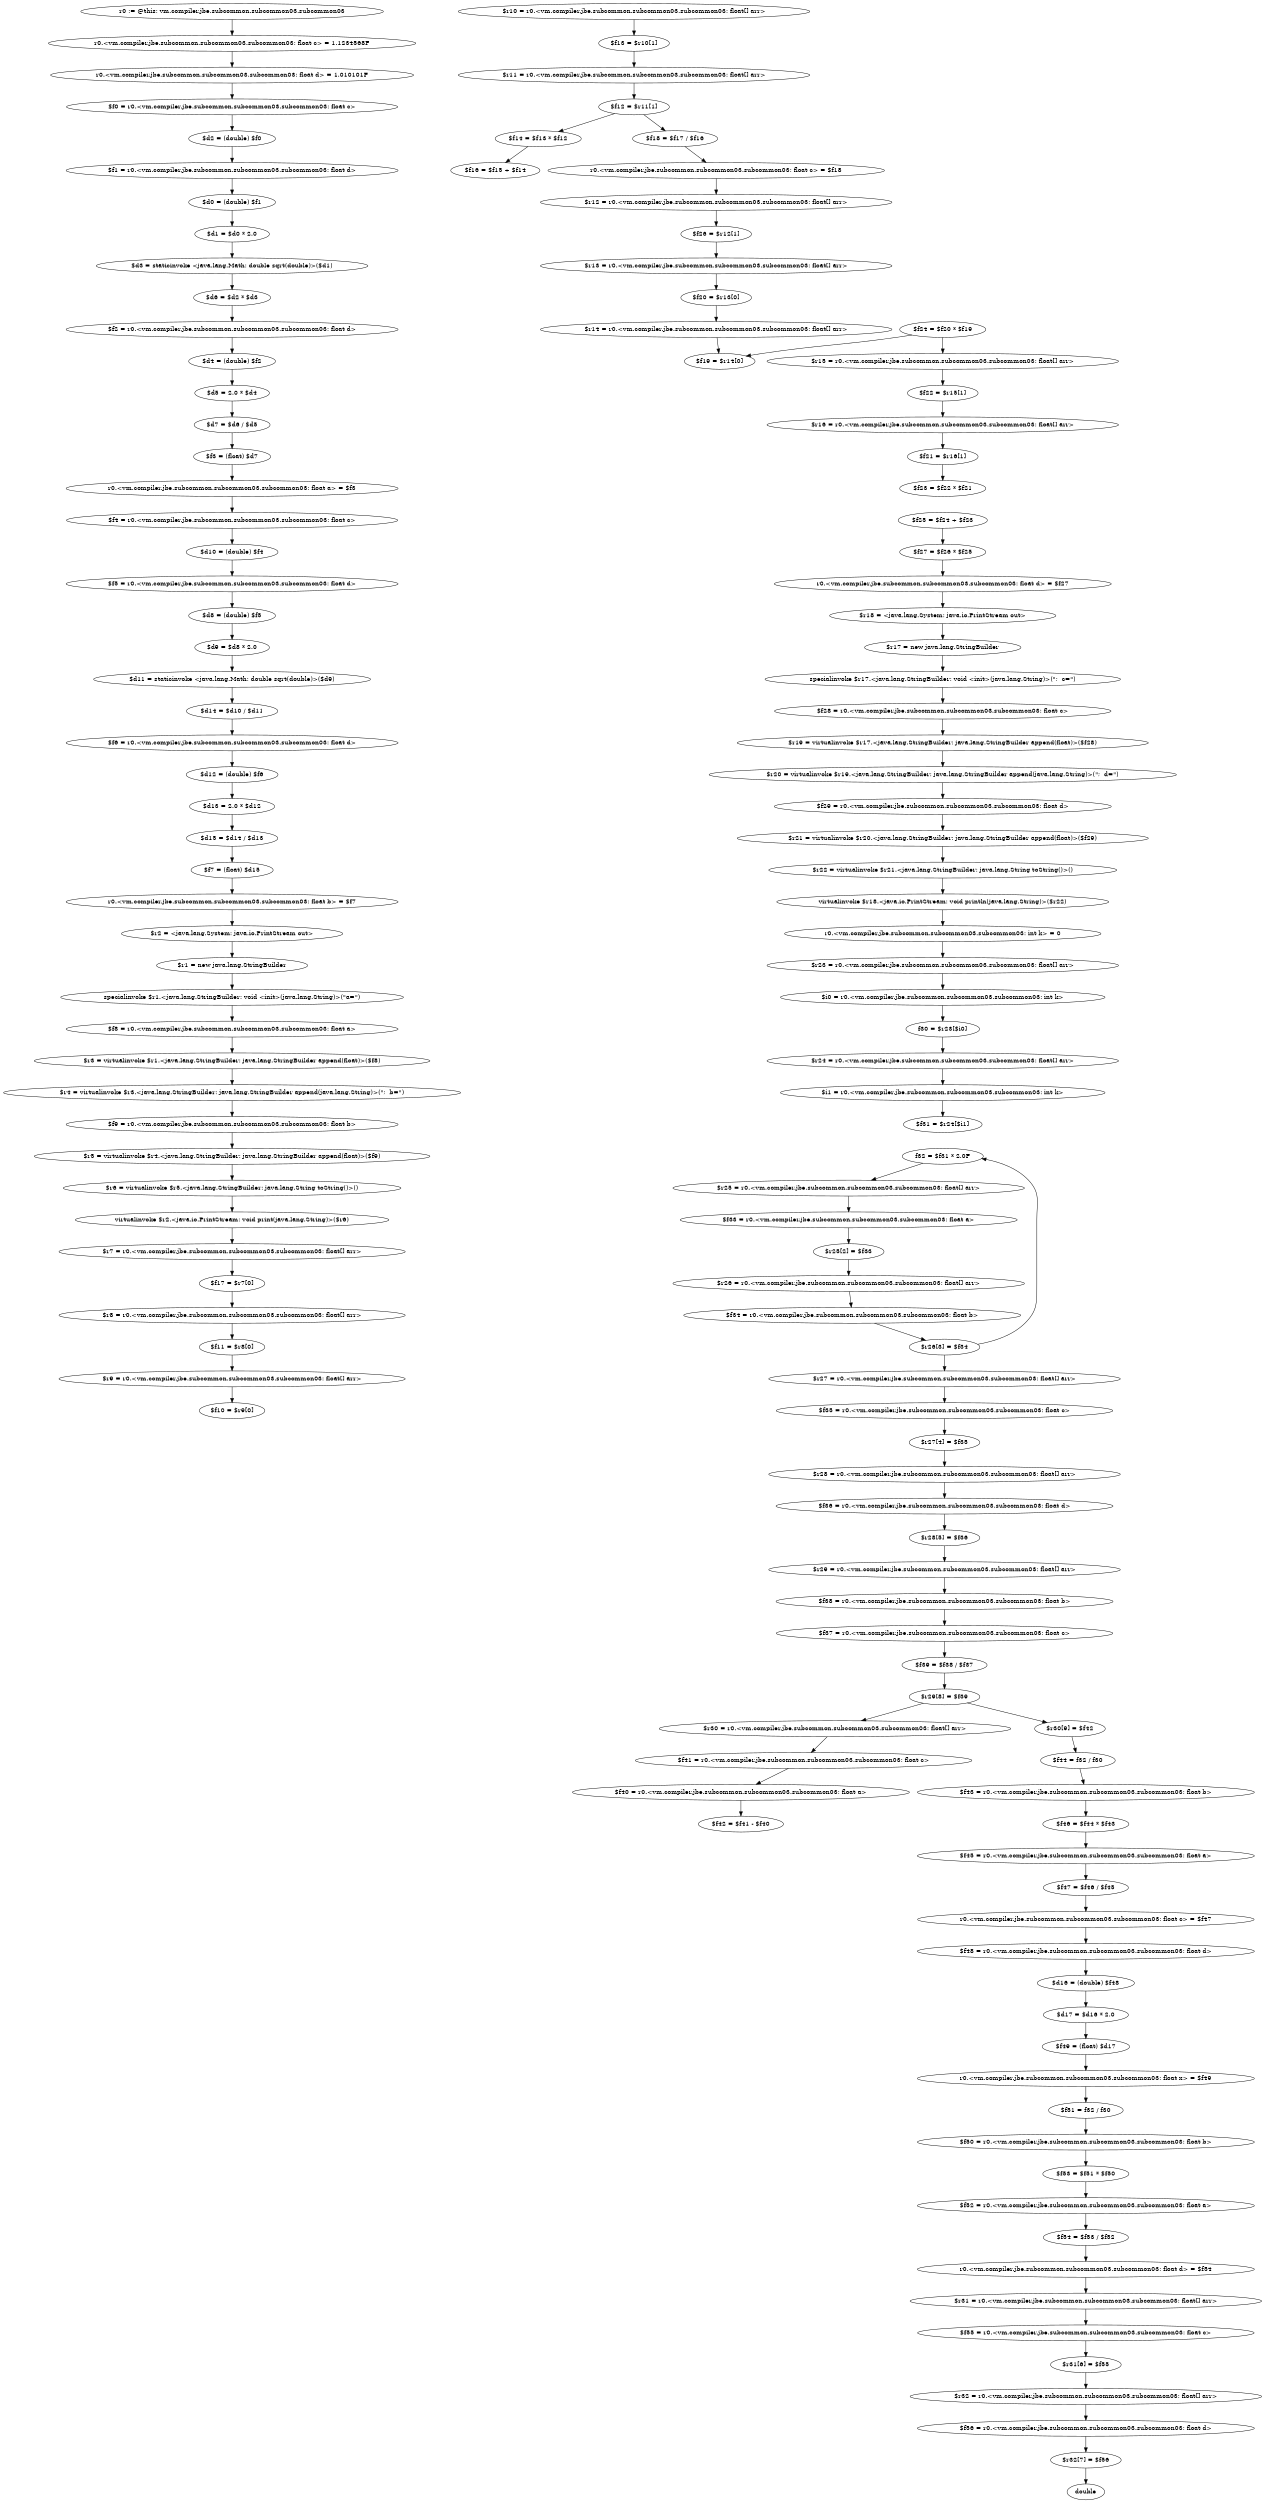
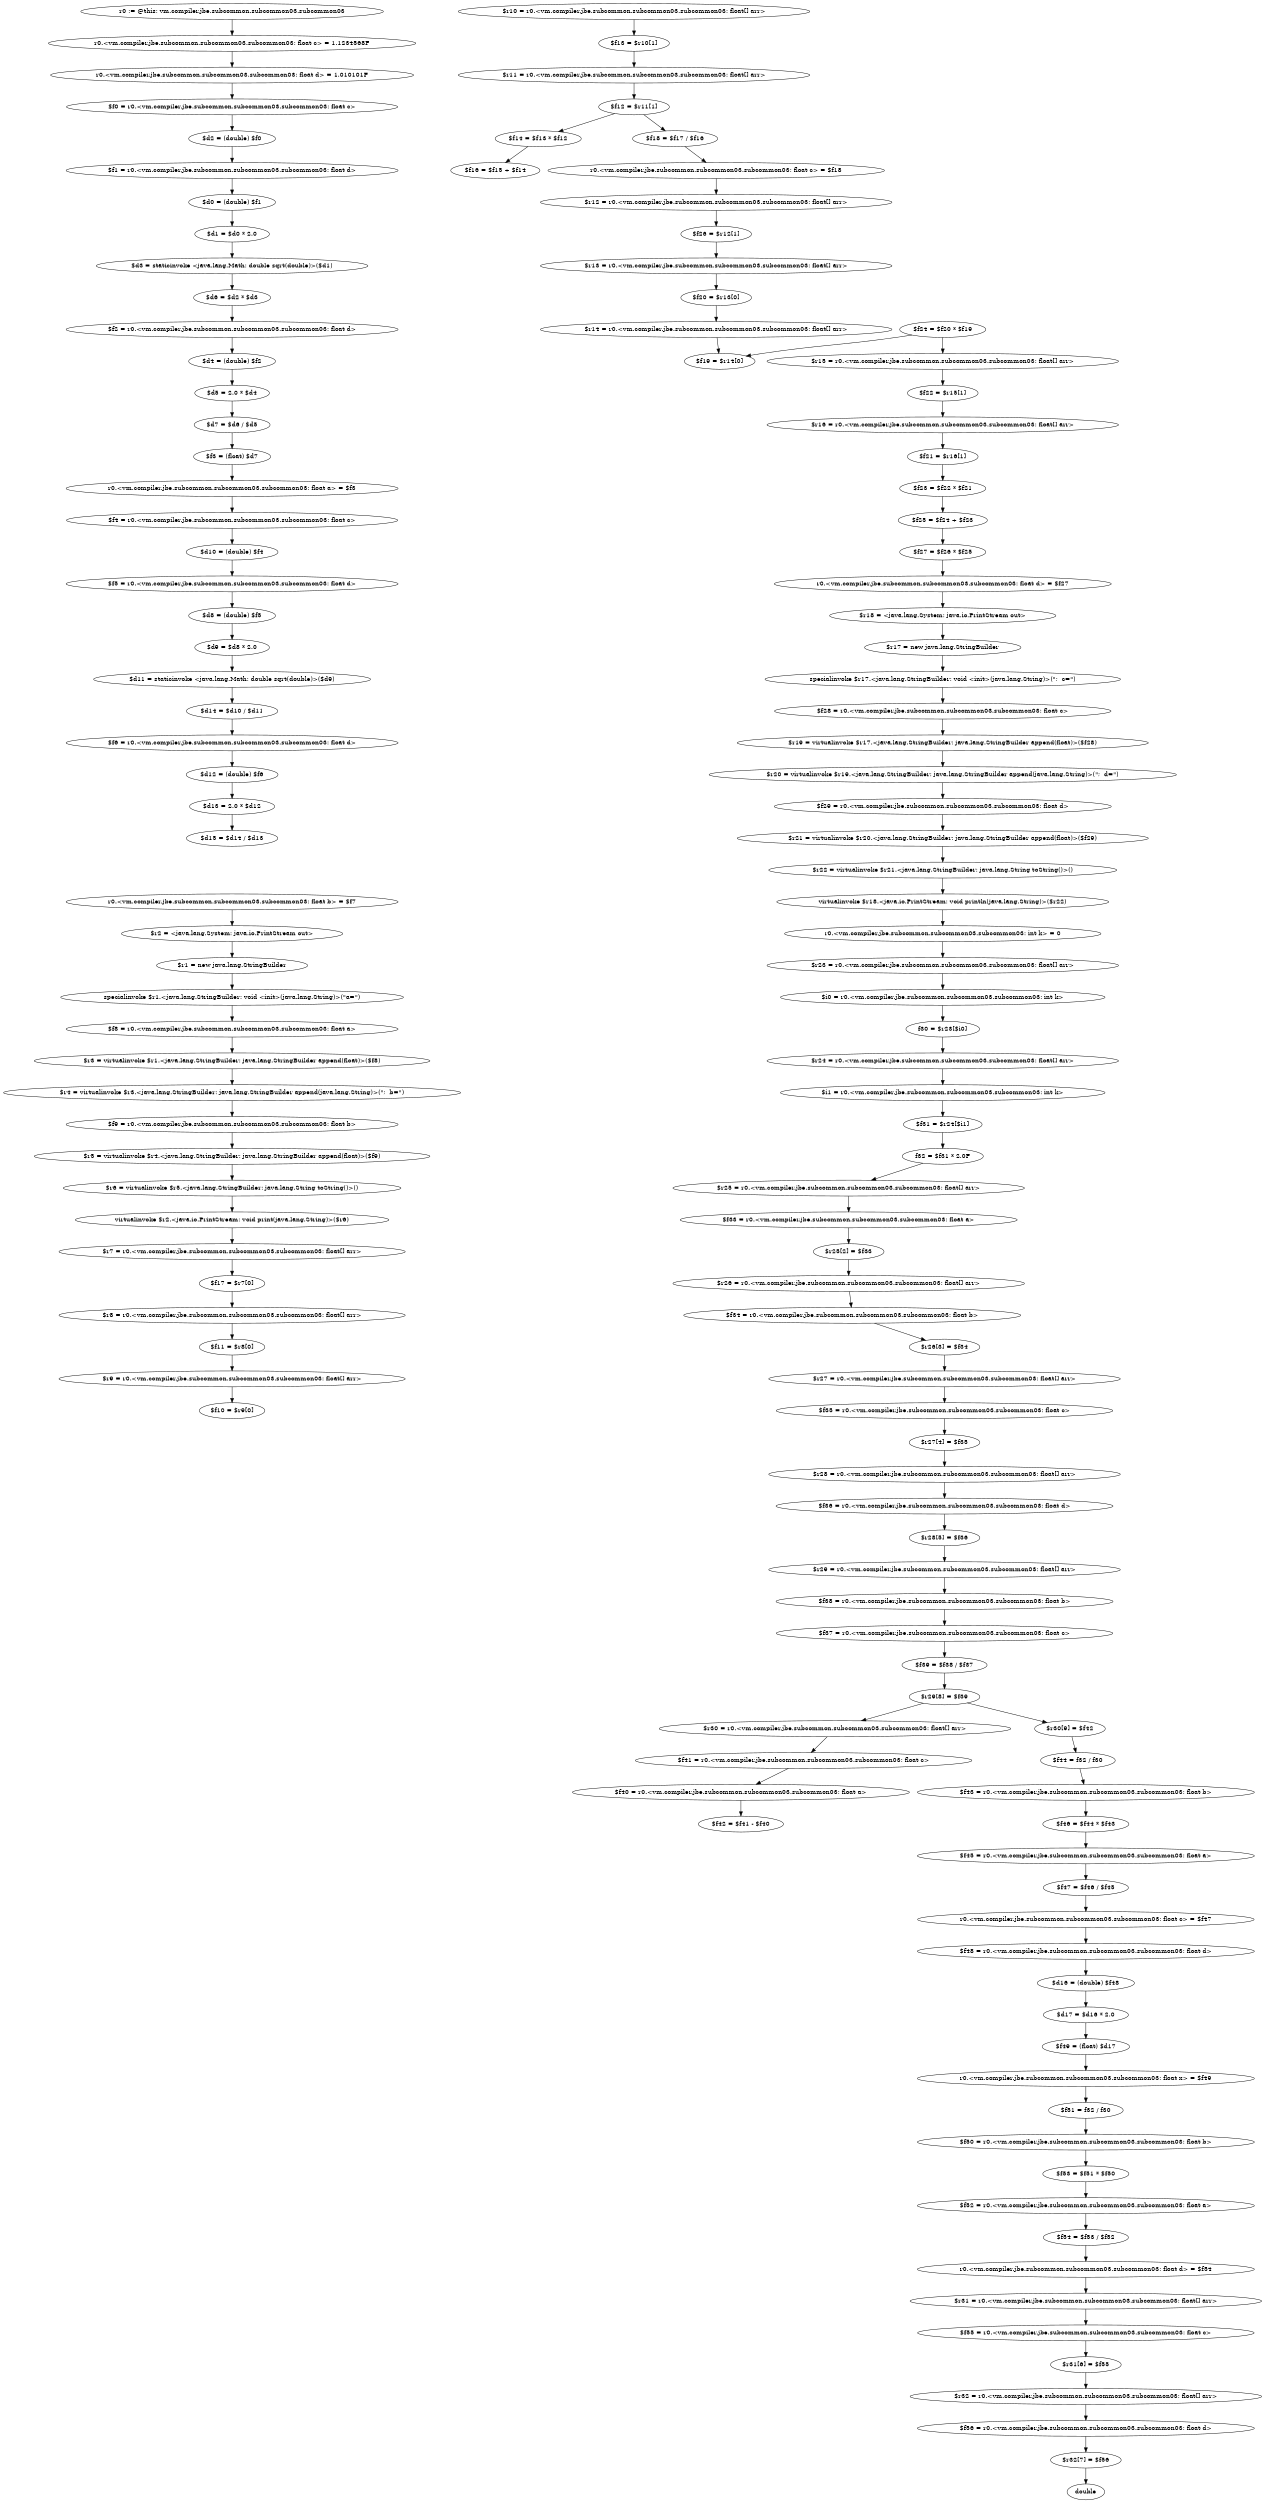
none -> (943, 502)
(232, 870) -> none
(1037, 1254) -> (943, 1138)
